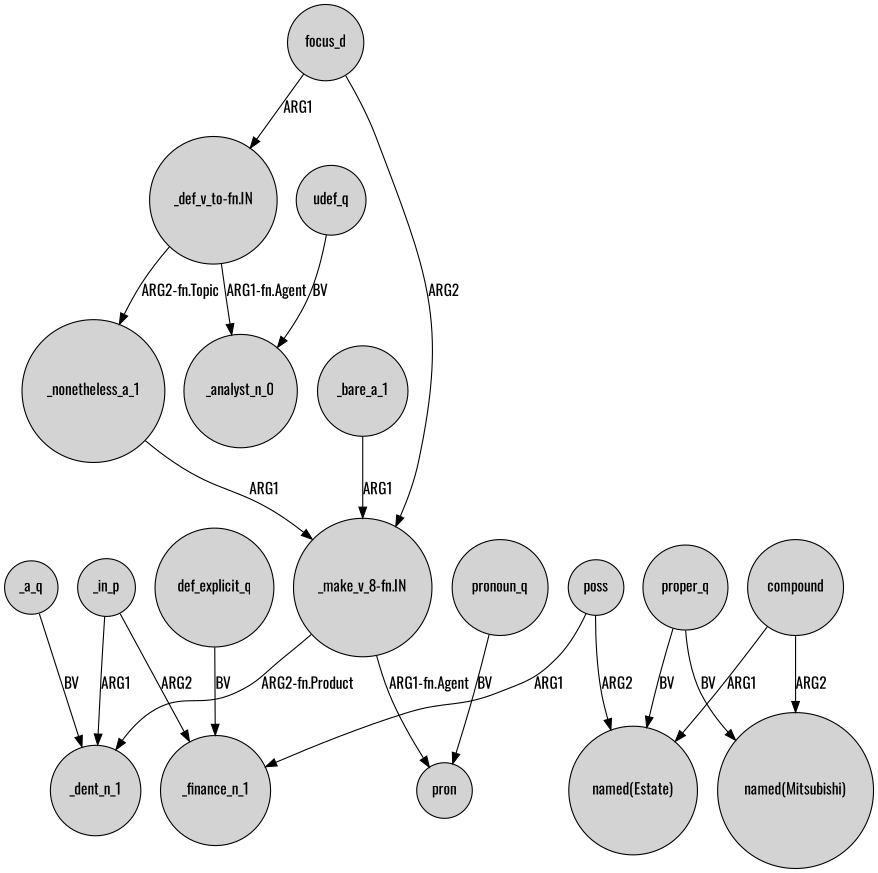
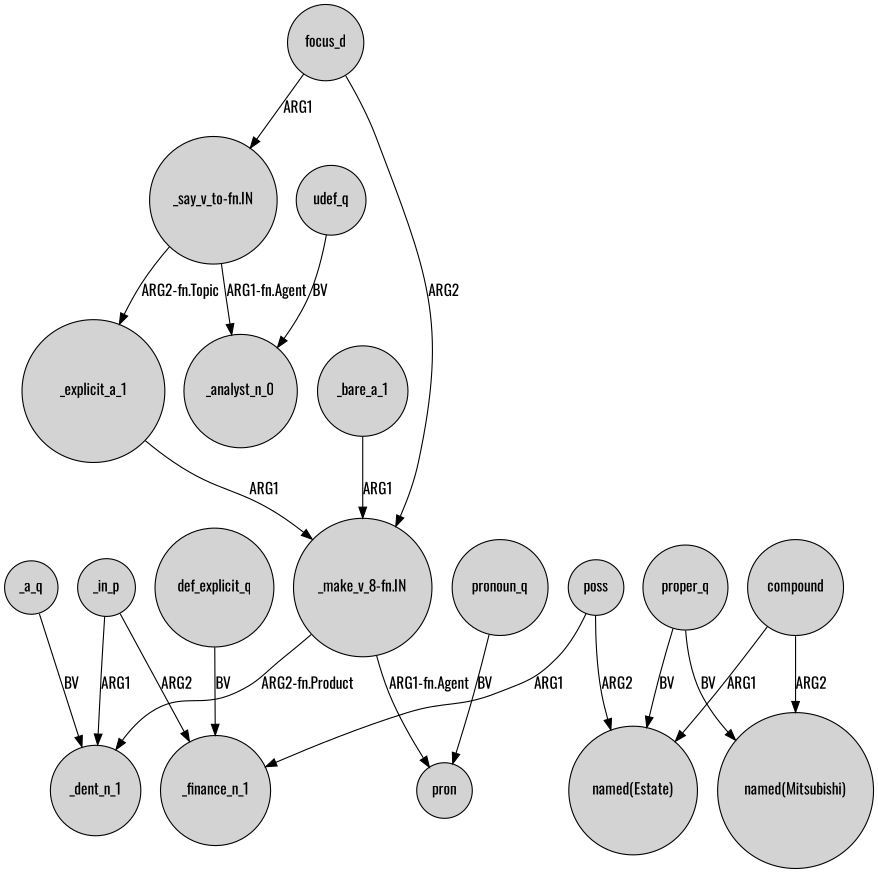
(213, 200) -> (213, 200)
(93, 391) -> (93, 391)
